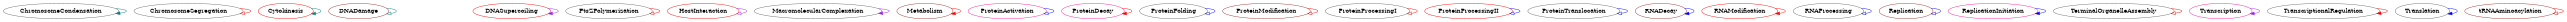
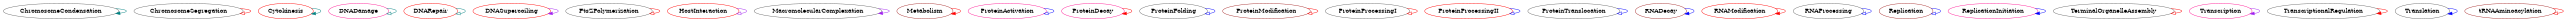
(359, 11) -> (359, 11)
none -> (431, 11)
